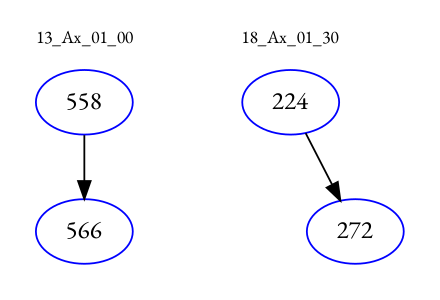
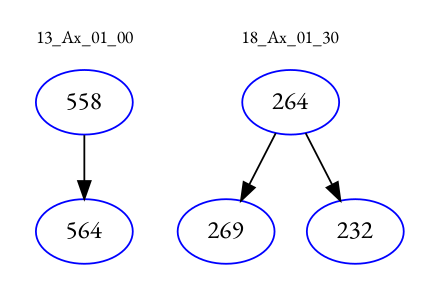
(291, 102) -> (291, 102)
(84, 231) -> (84, 231)
none -> (226, 231)
(355, 231) -> (355, 231)
